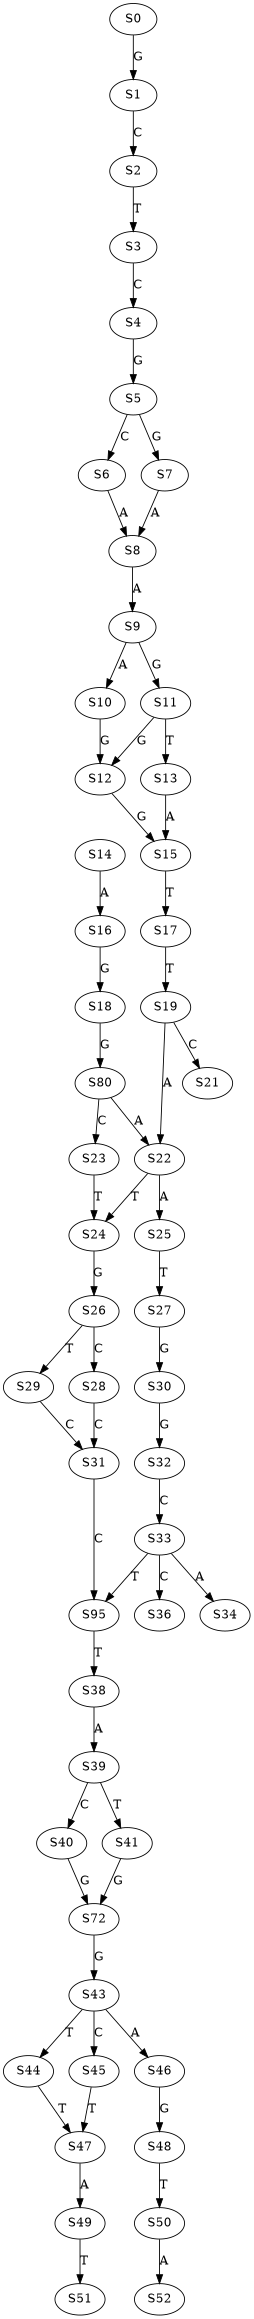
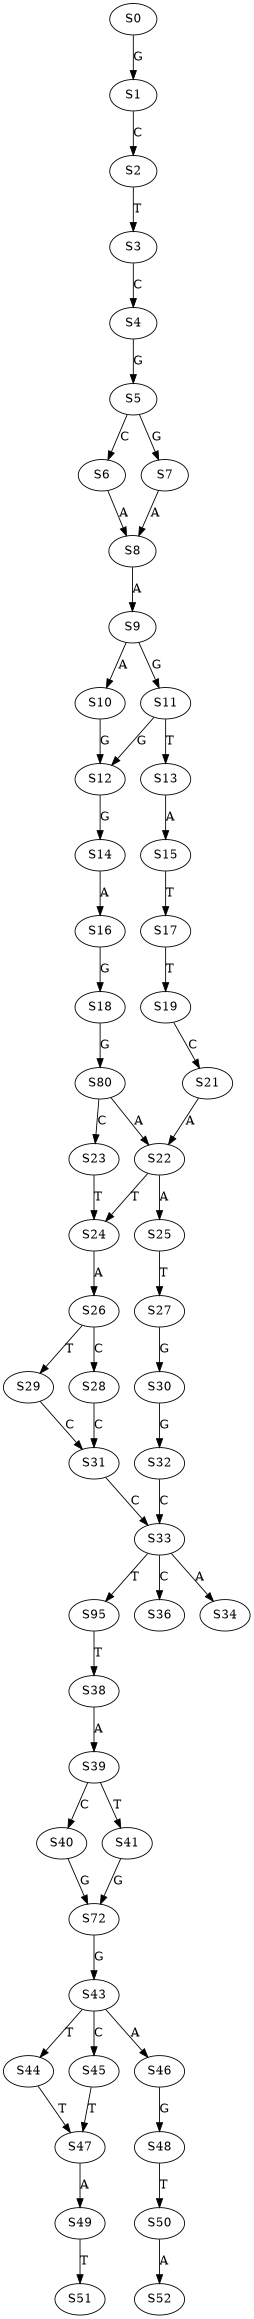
(130, 814) -> (100, 813)
(163, 1079) -> (186, 1118)
(98, 1273) -> (98, 1273)
(94, 1535) -> (124, 1498)
